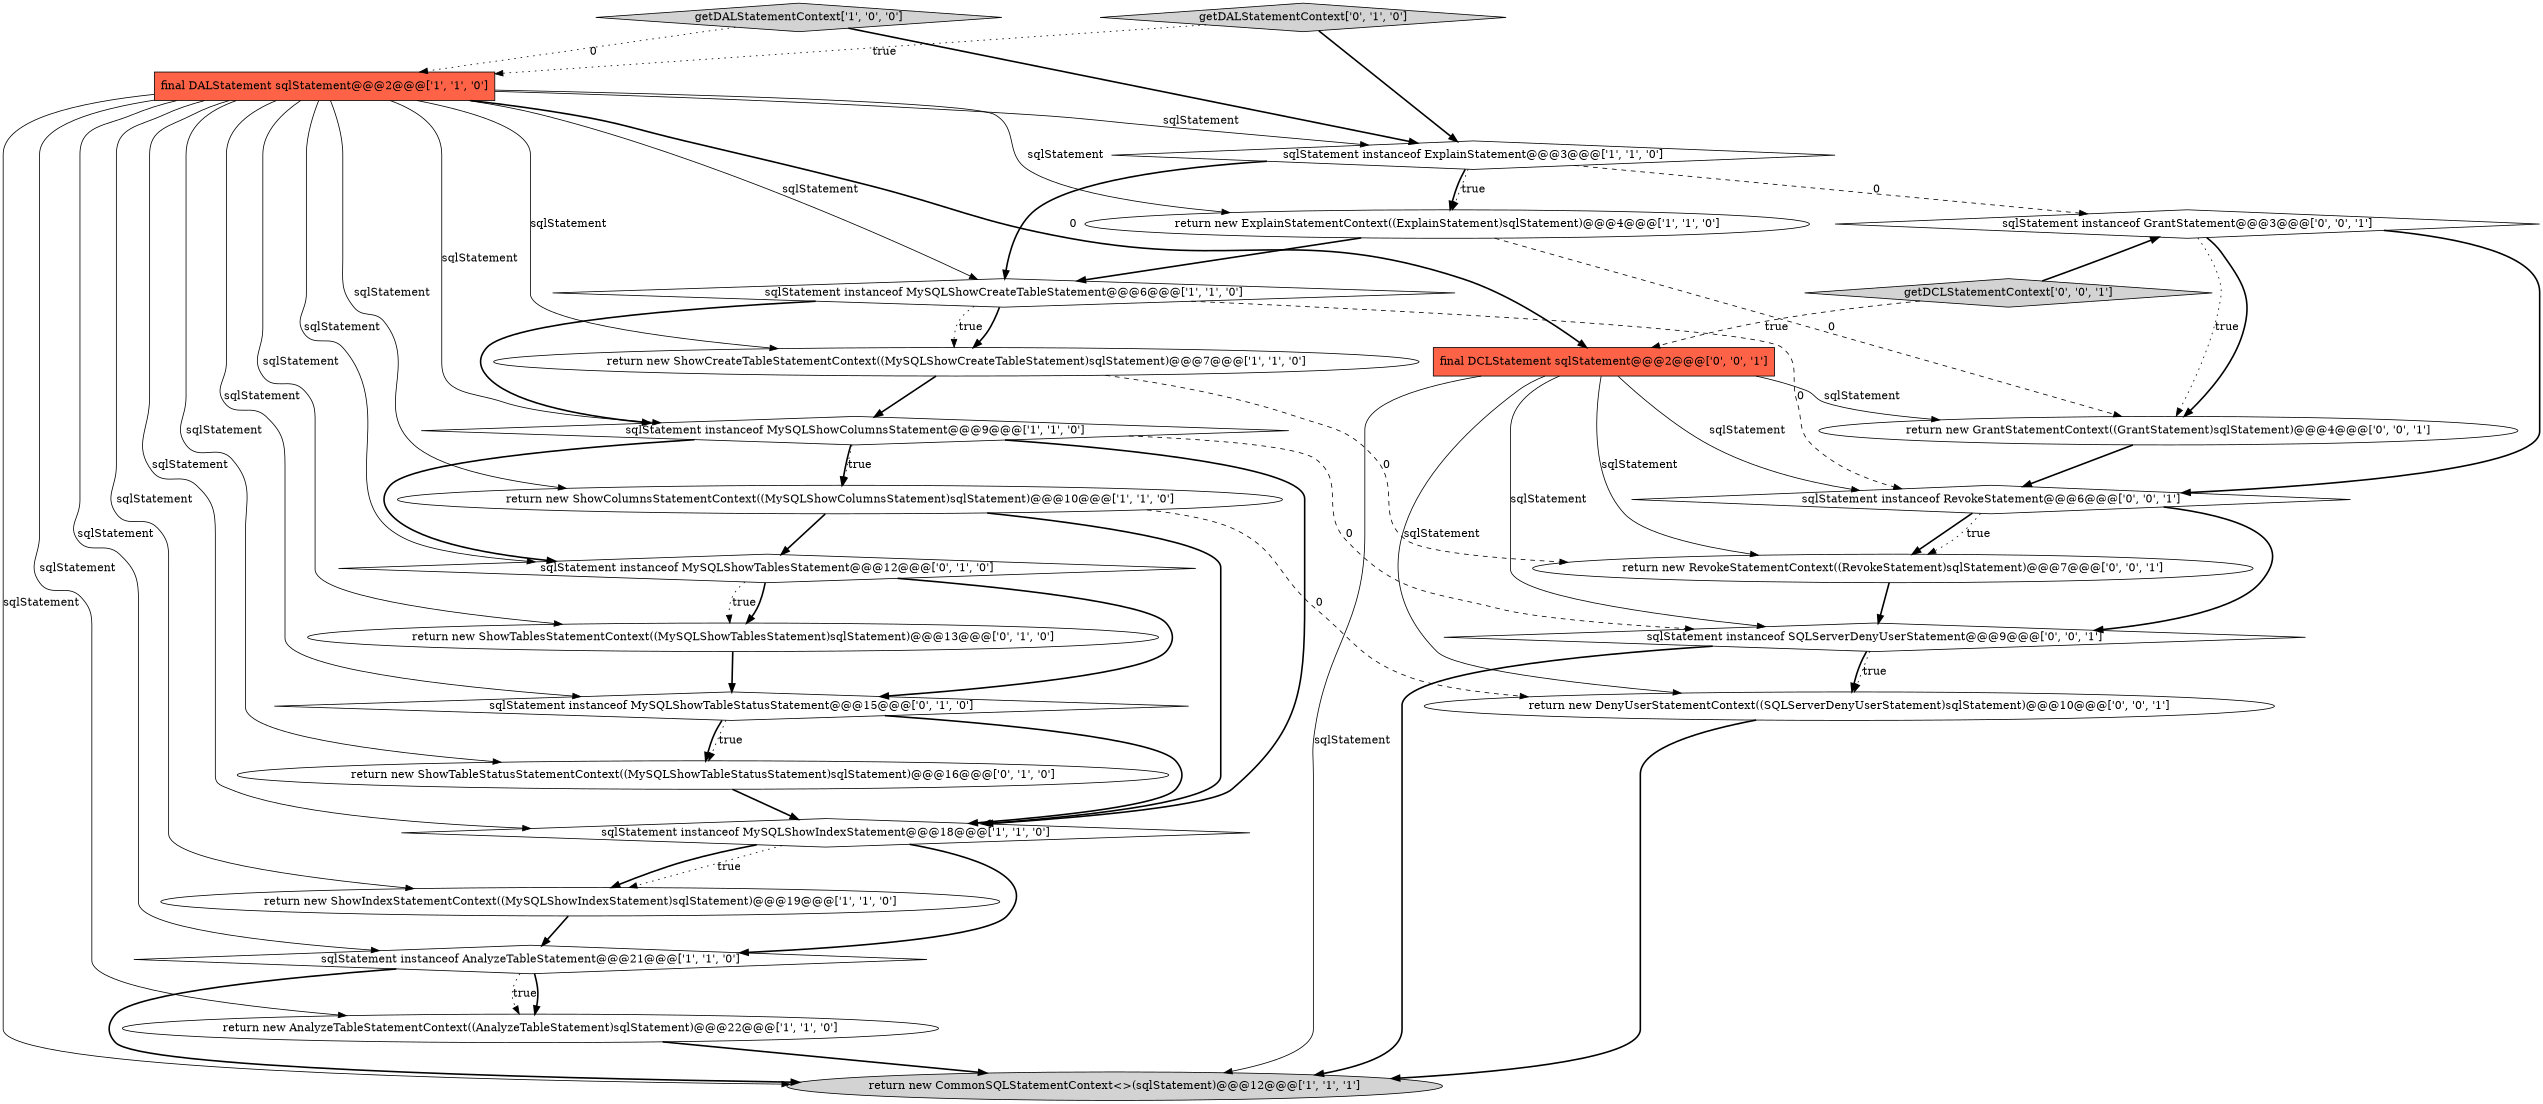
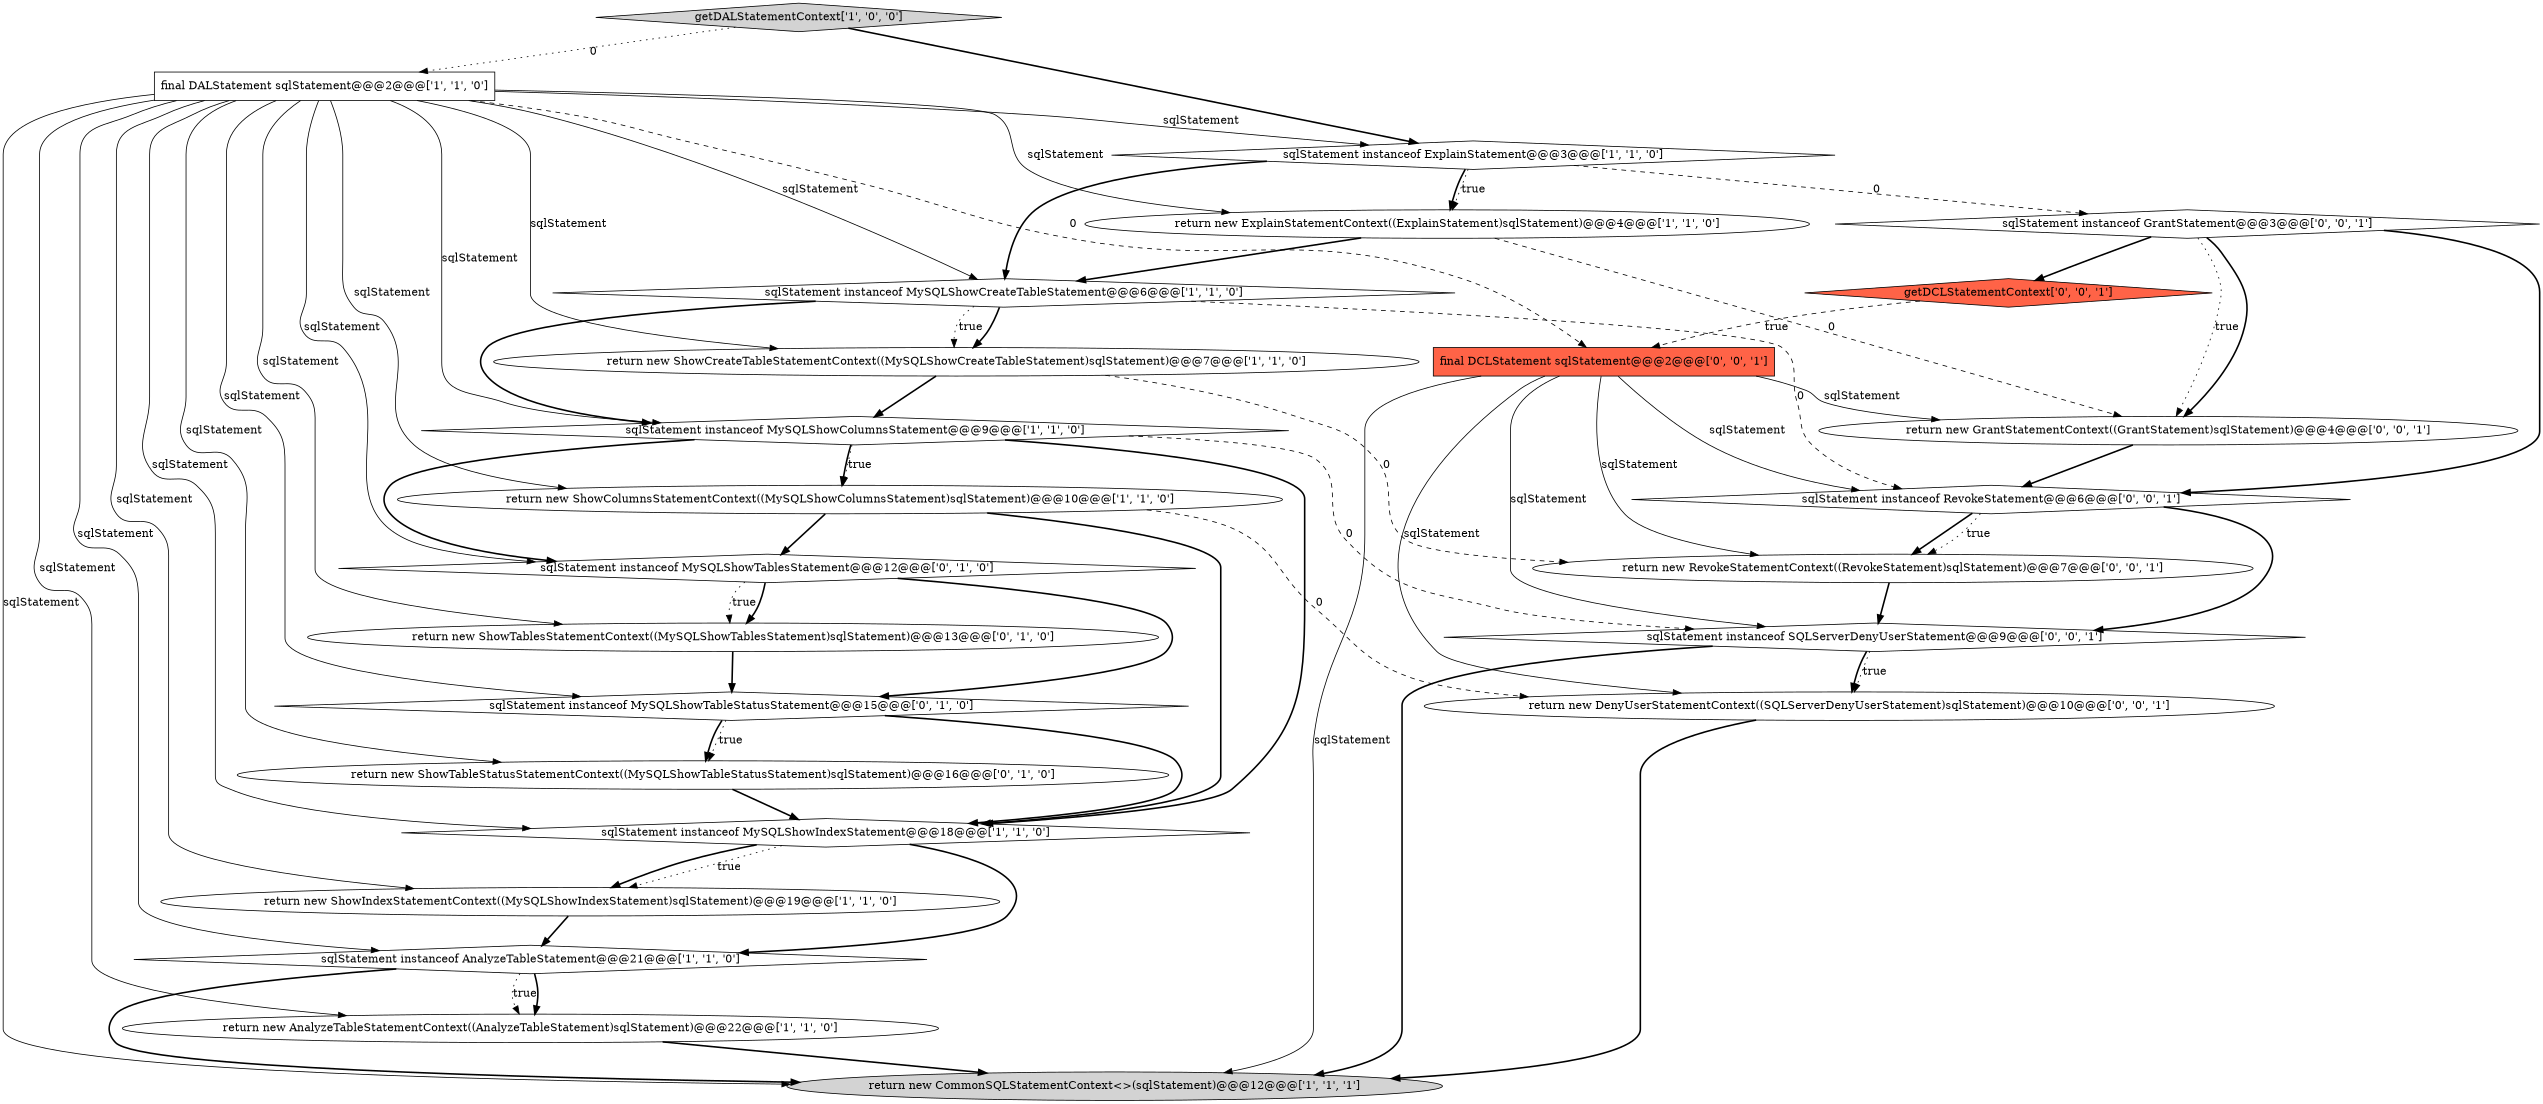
(1303, 17) -> none
(325, 86) -> (325, 86)
(1028, 230) -> (1028, 230)
(2097, 261) -> (2097, 257)
(2008, 293) -> (2008, 293)
